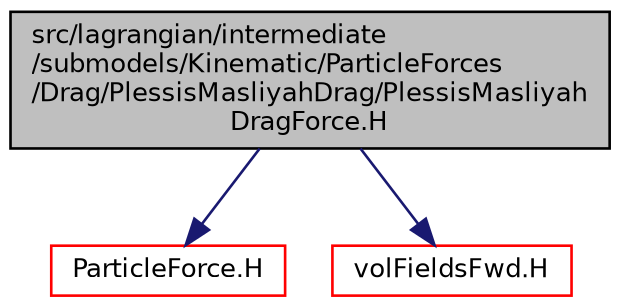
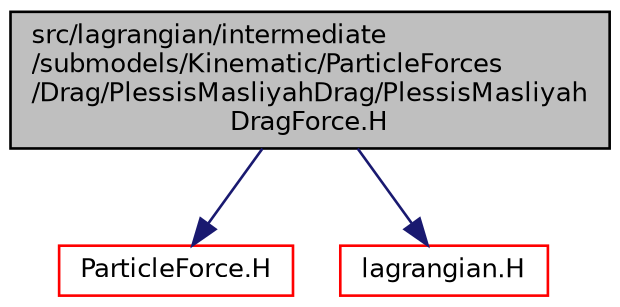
(452, 271) -> (444, 271)
